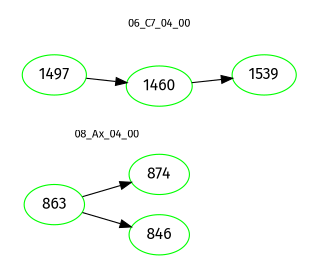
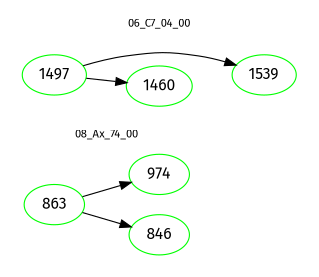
(207, 81) -> (154, 53)
(107, 135) -> (107, 135)
(159, 174) -> (159, 174)
